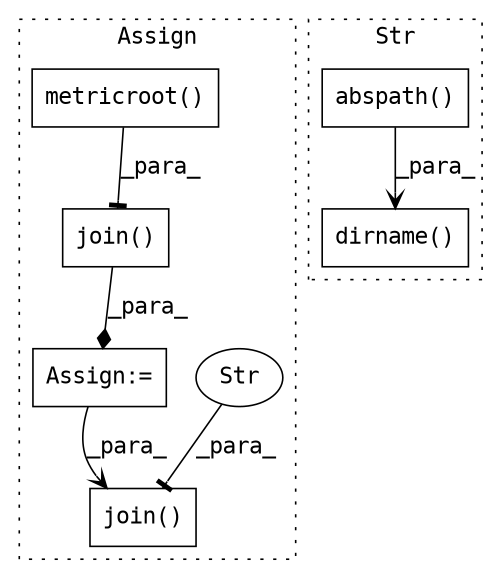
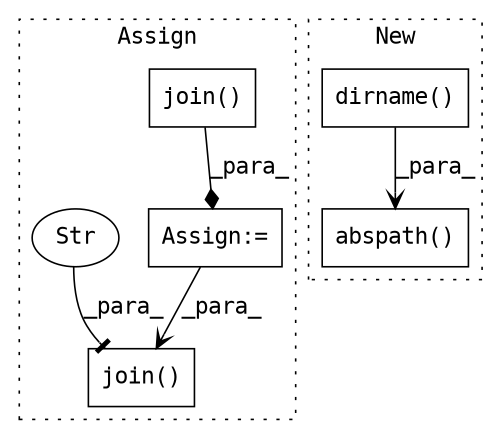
(395, 38) -> (395, 38)
(125, 98) -> none
(395, 160) -> (395, 160)
